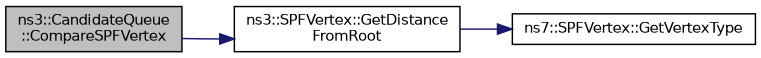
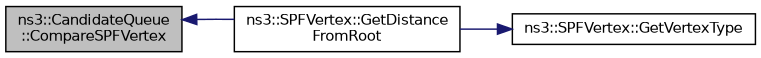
(634, 29) -> (634, 29)
(201, 39) -> (216, 19)
